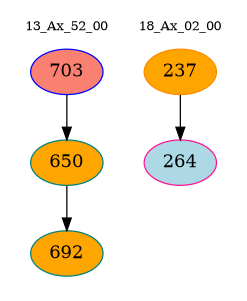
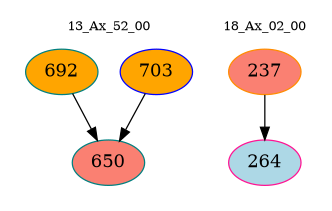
(67, 72) -> (156, 72)
(180, 72) -> (265, 72)
(67, 163) -> (108, 163)
(67, 202) -> (82, 111)
